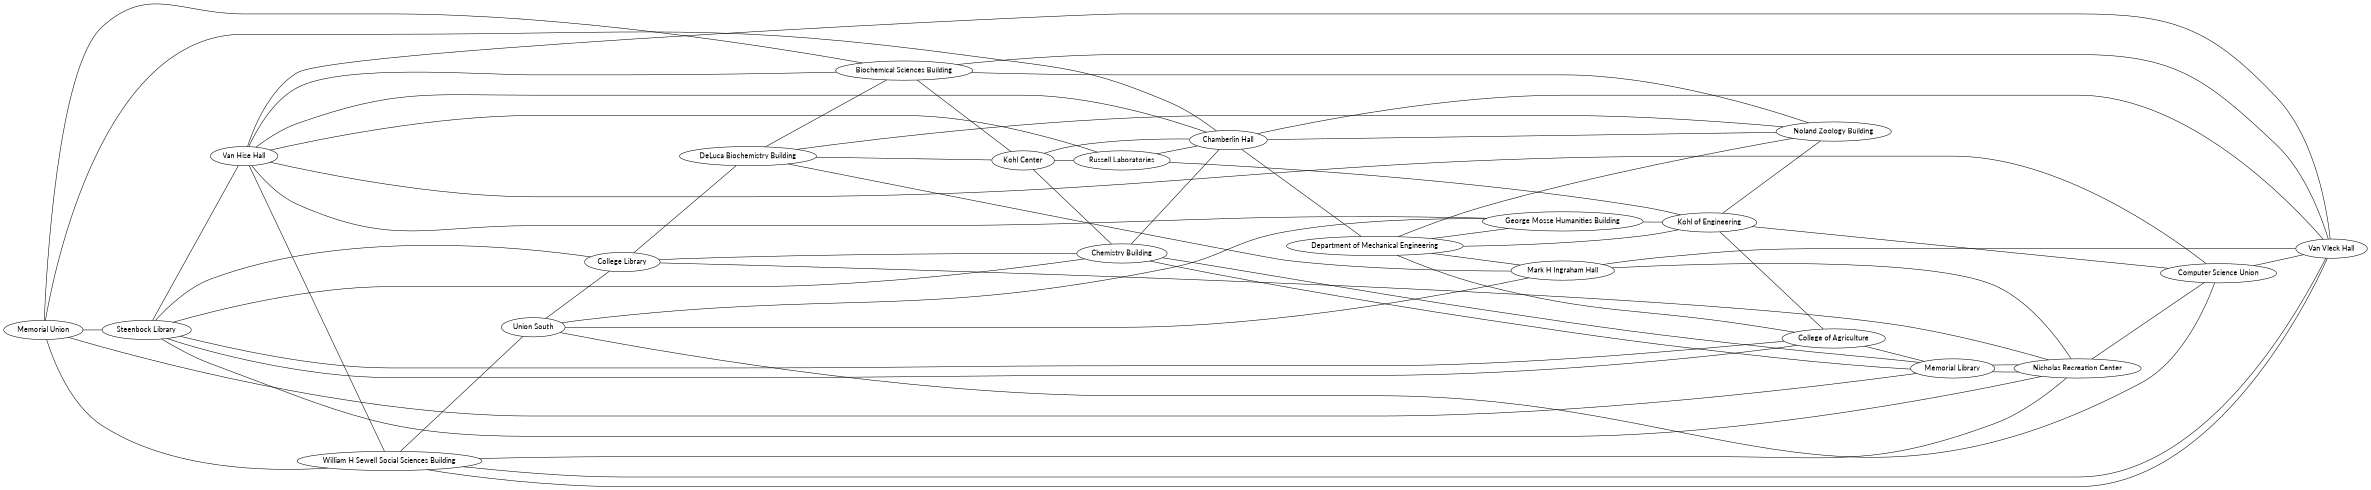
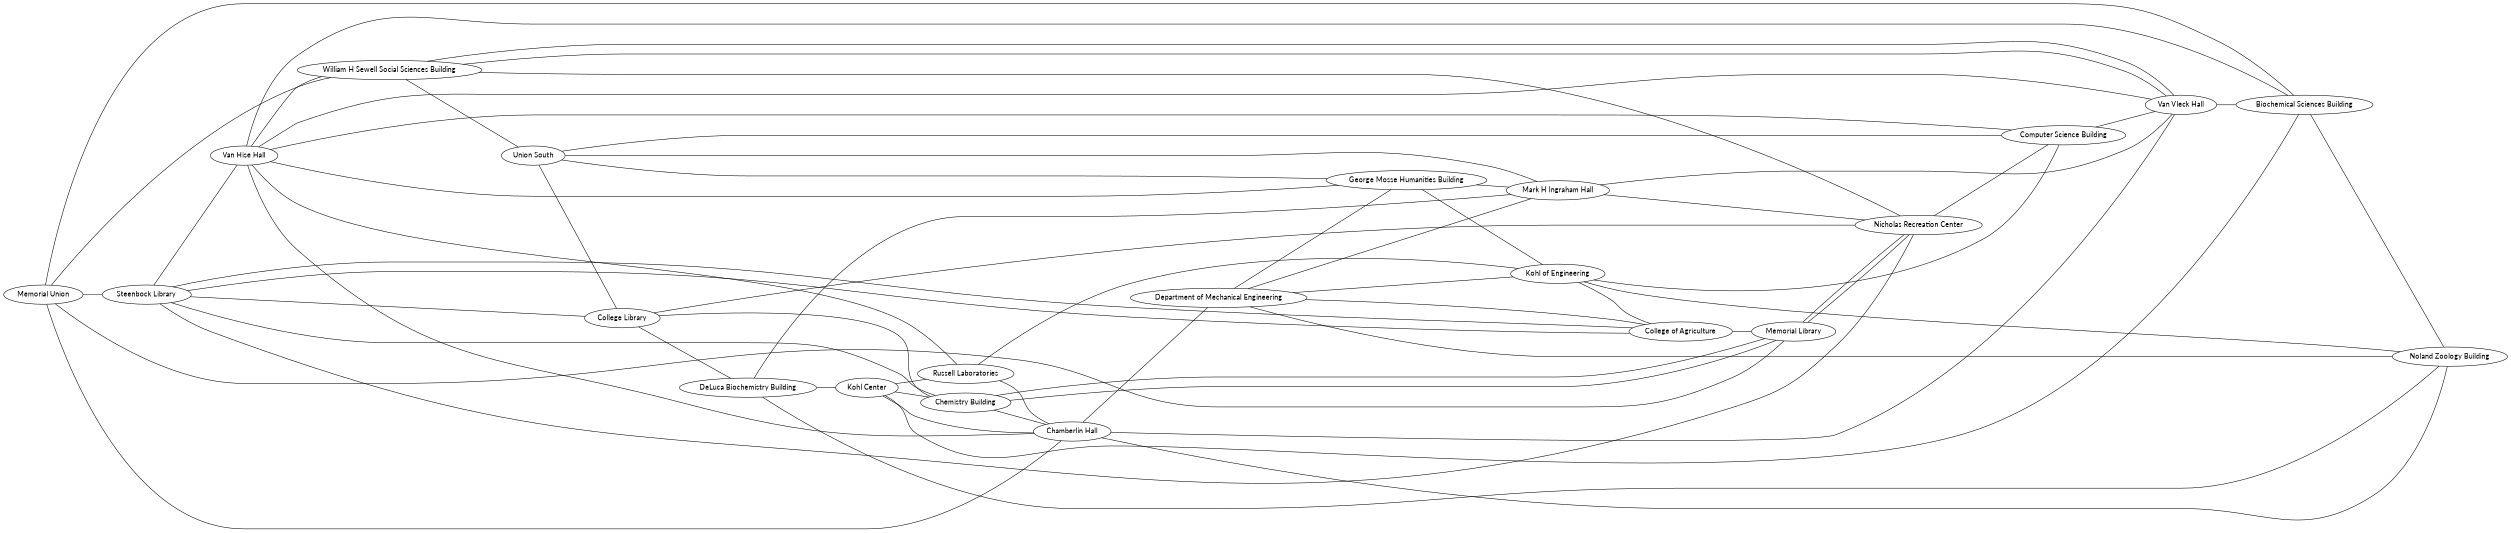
(829, 112) -> none
none -> (1493, 186)
(2218, 273) -> (2064, 135)
